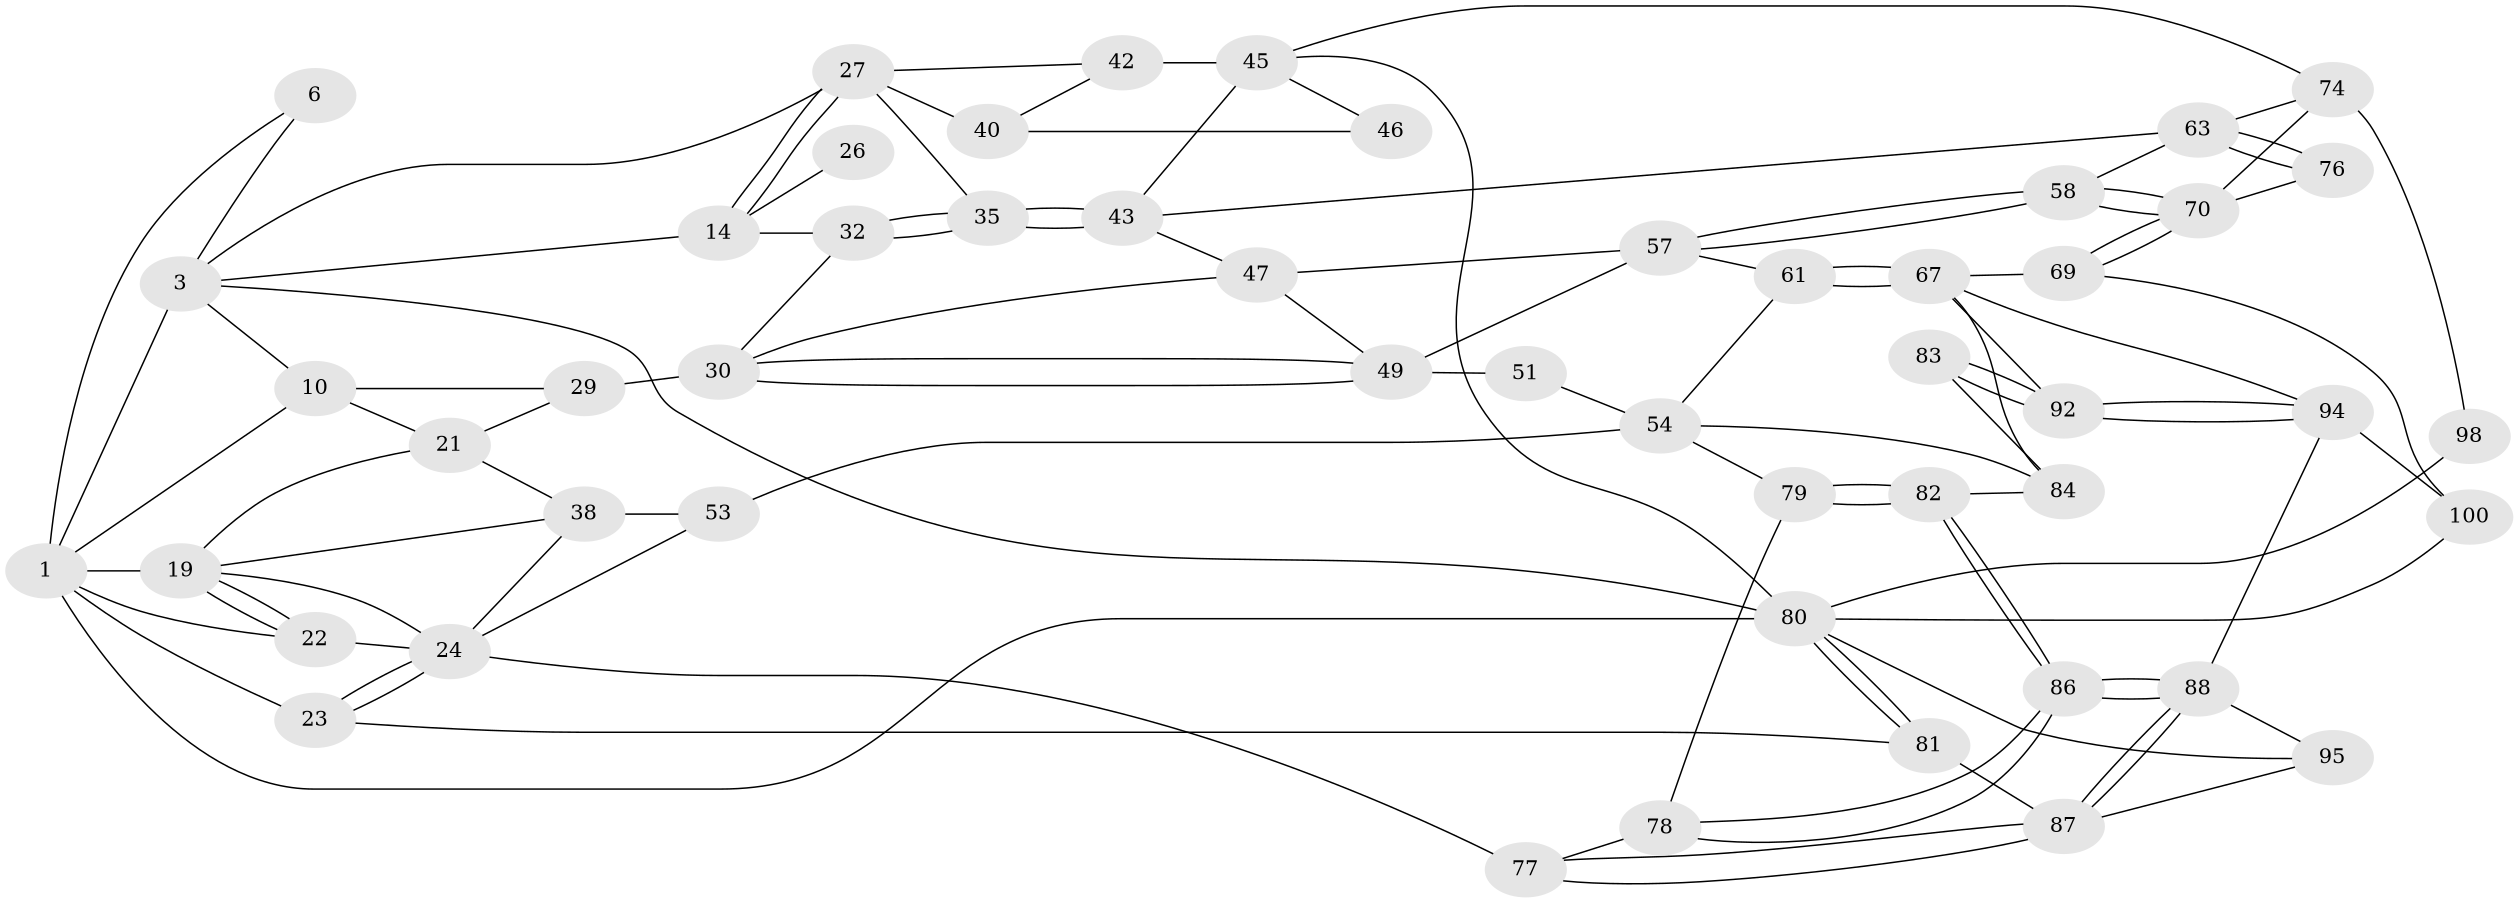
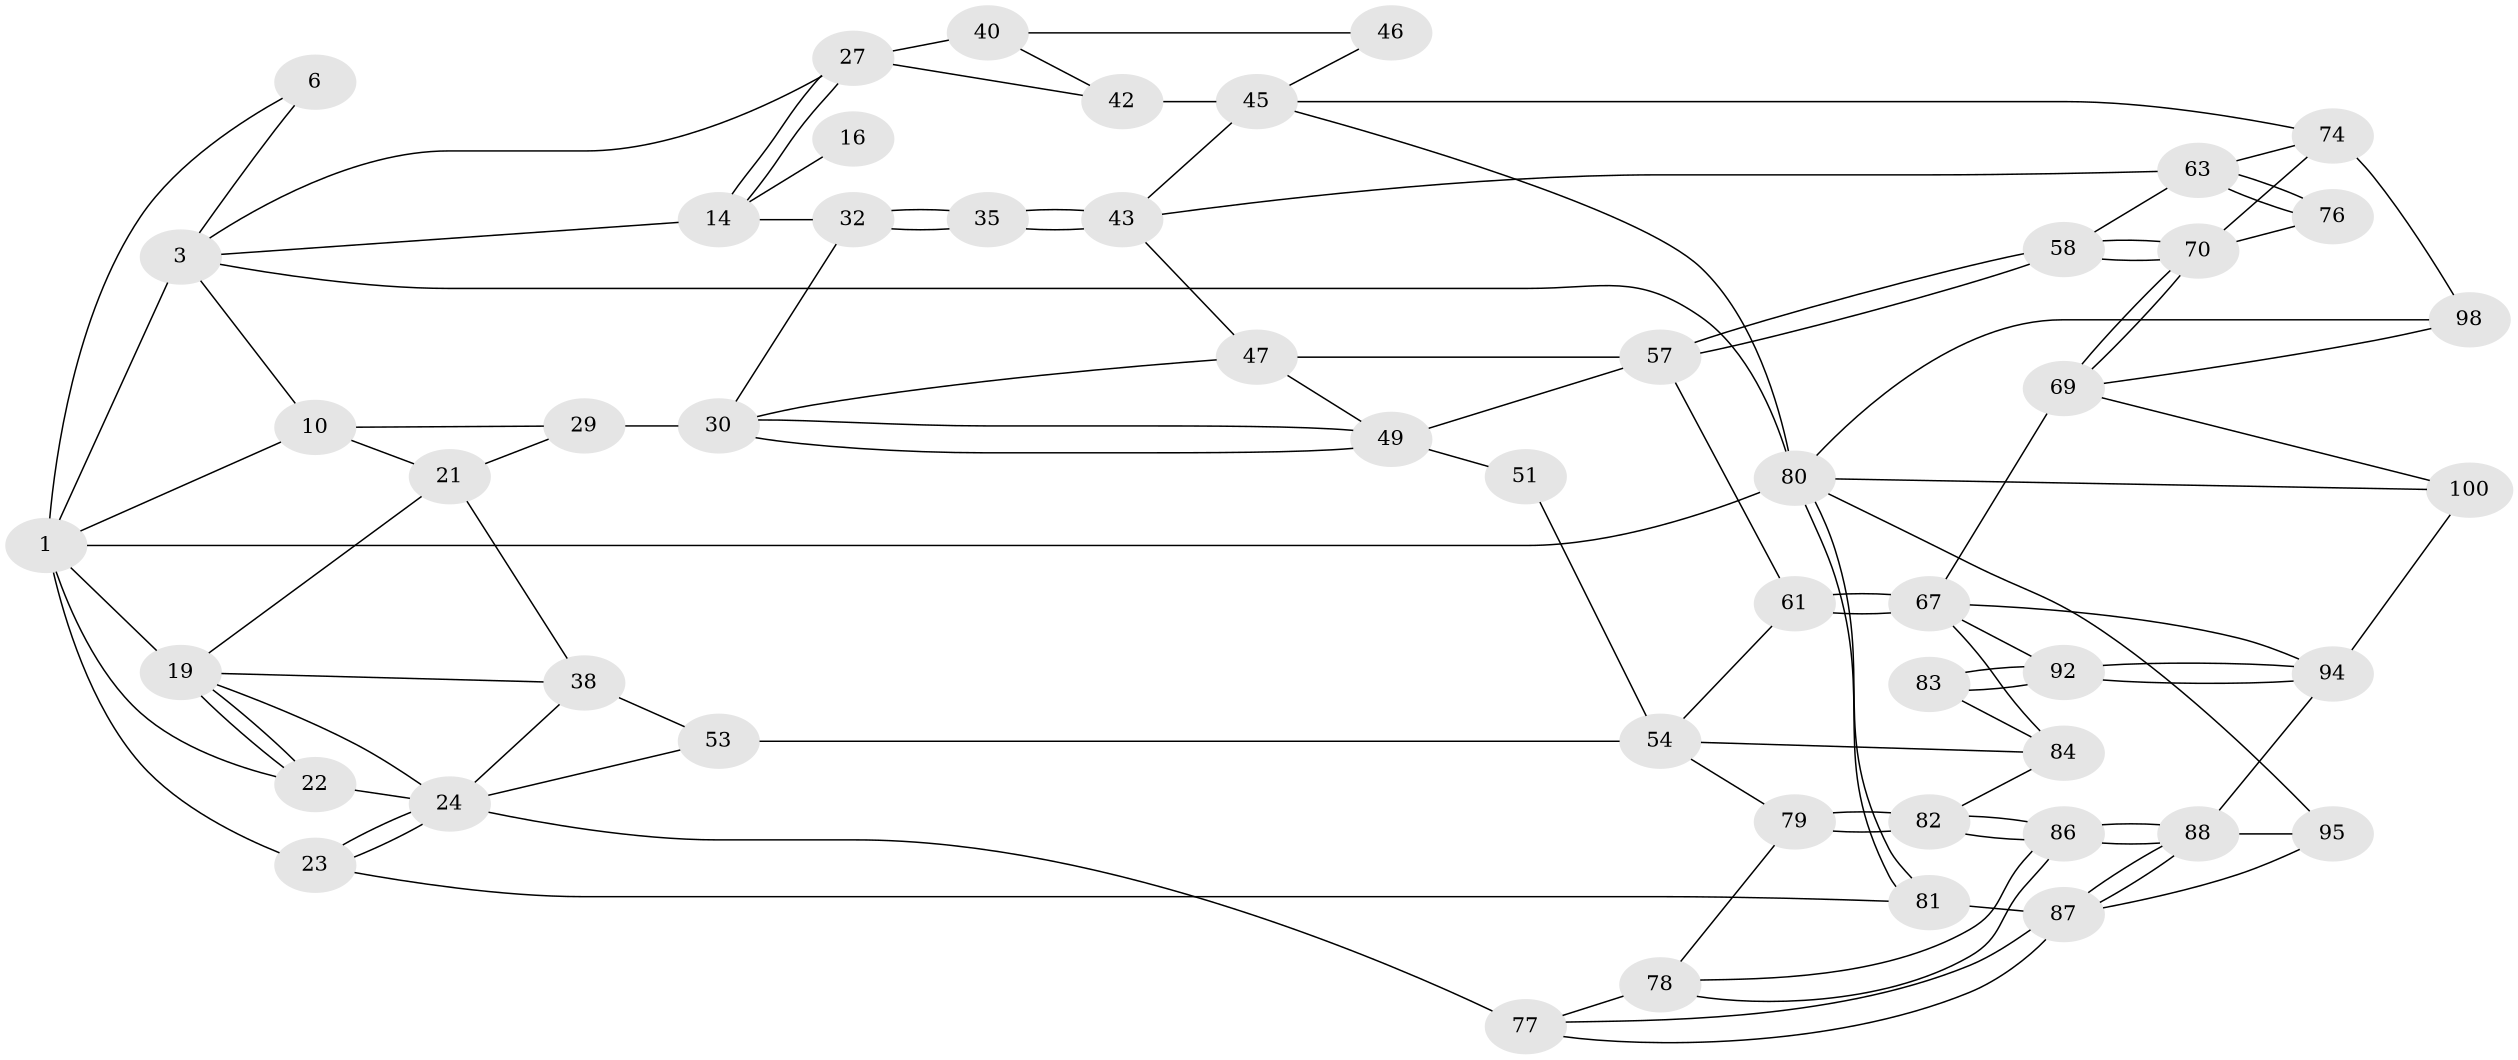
(922, 144) -> none
(853, 152) -> (853, 139)
none -> (2268, 359)
